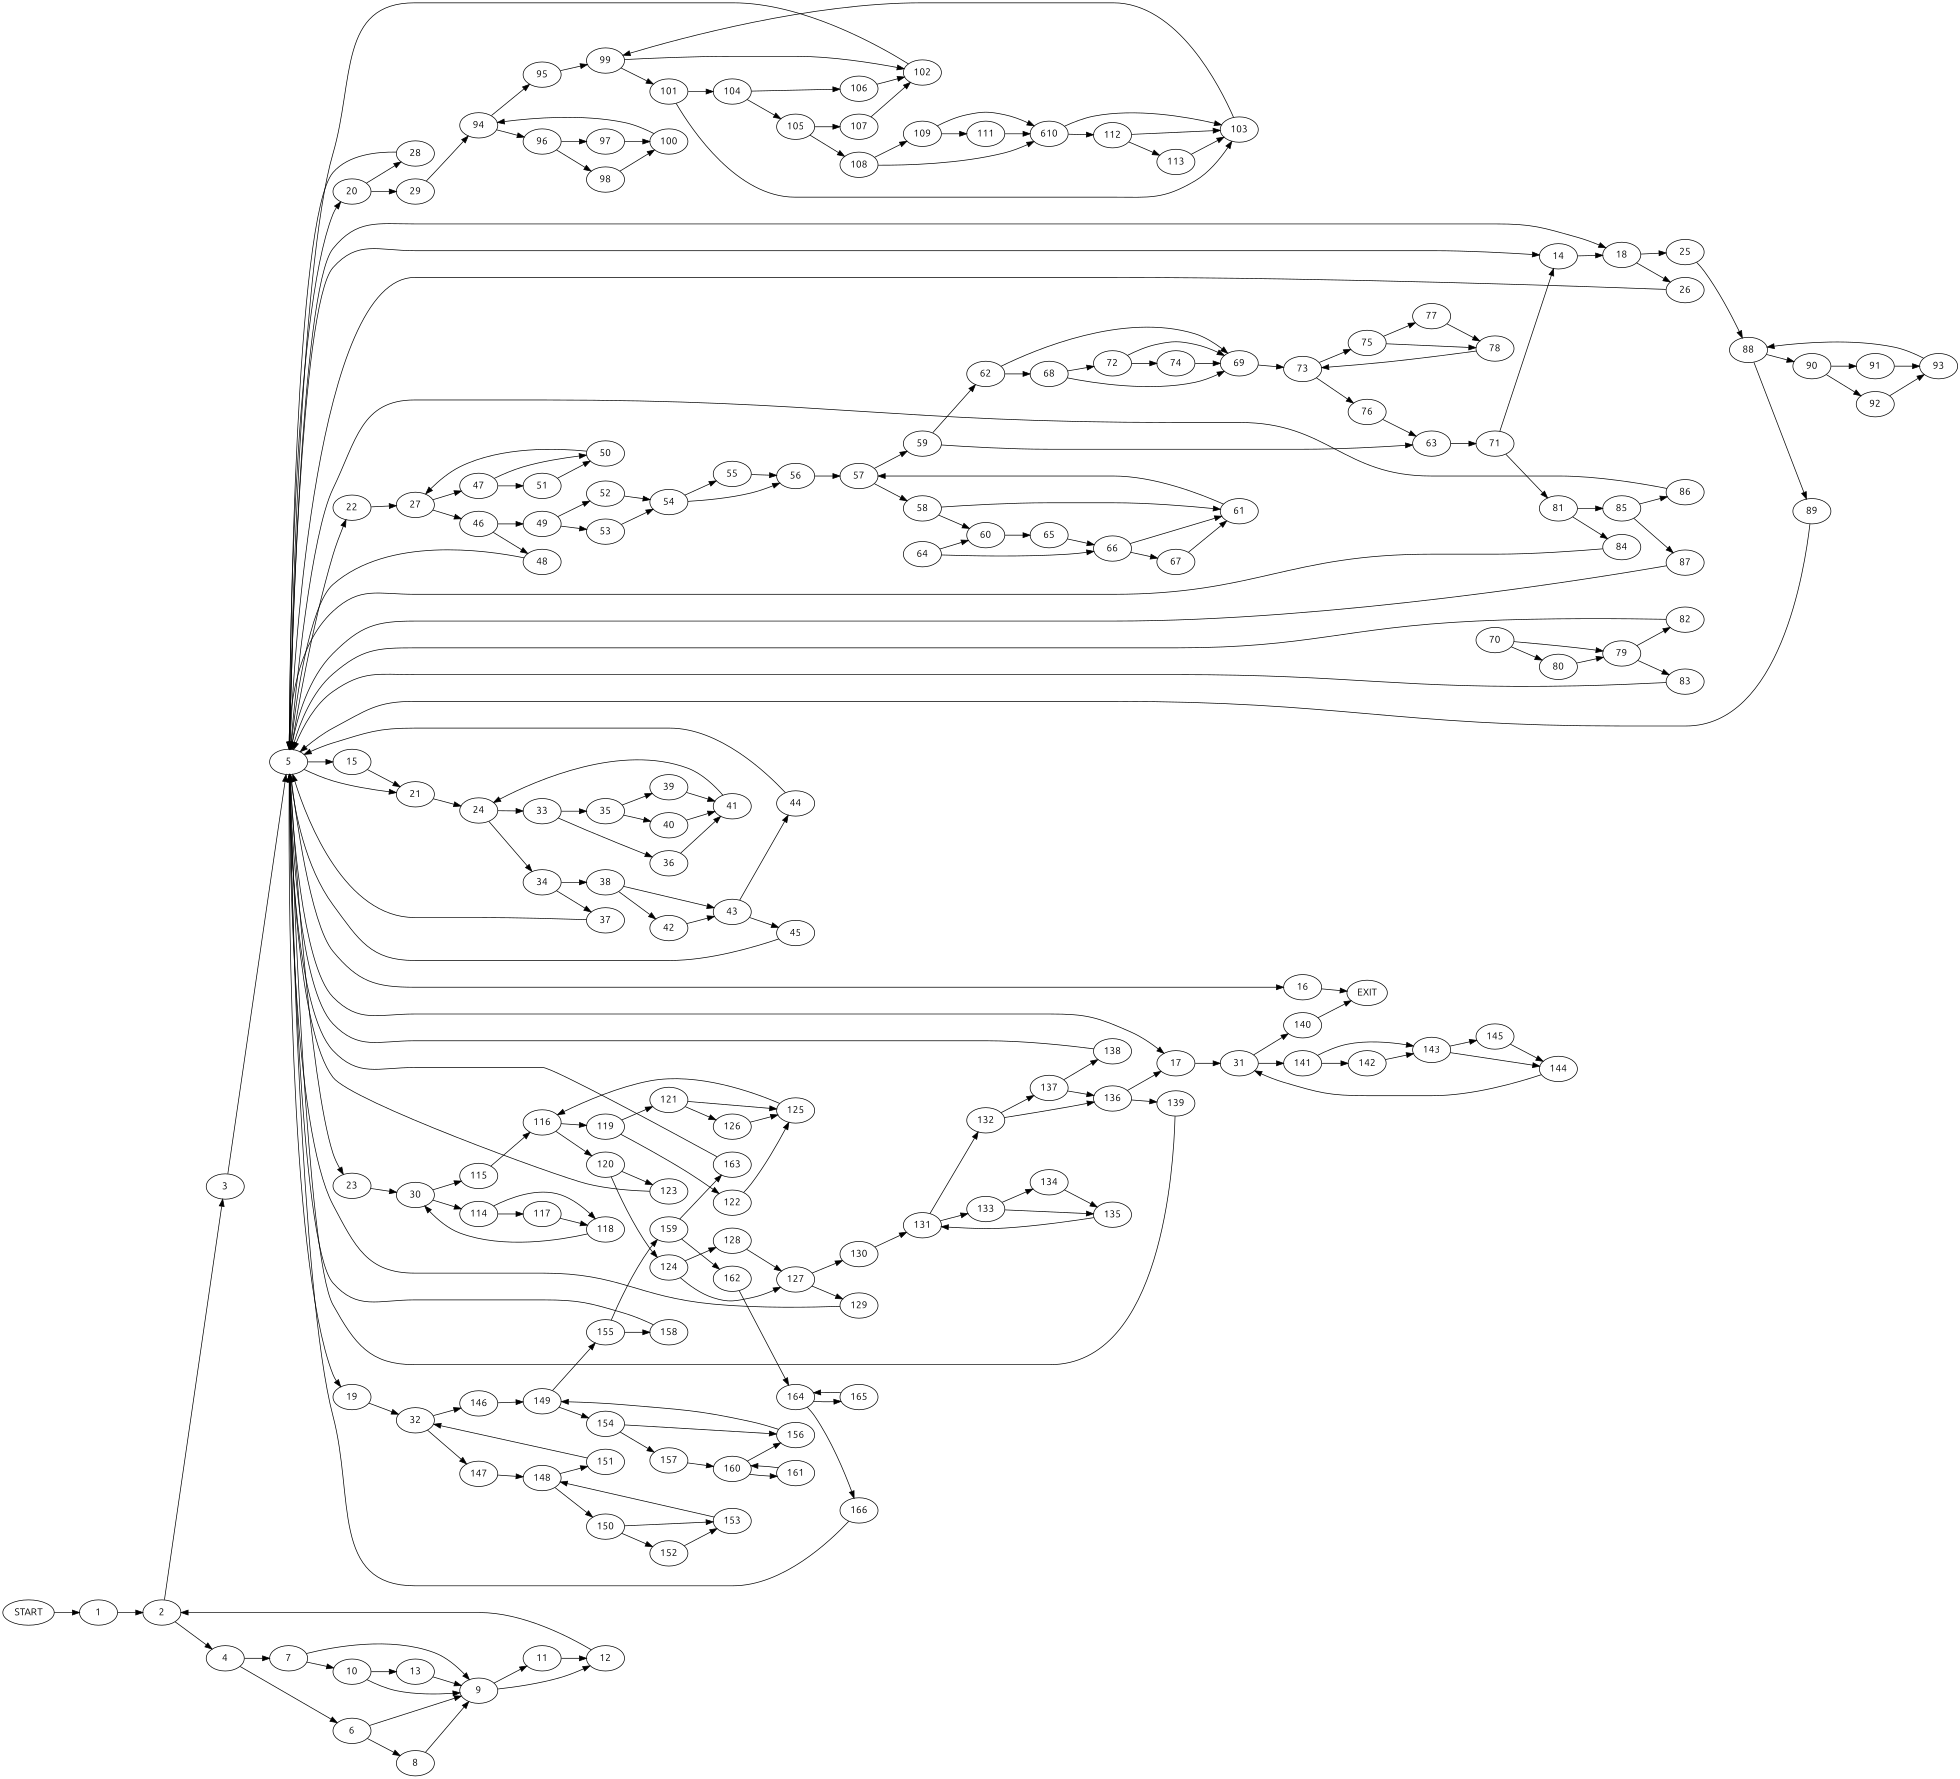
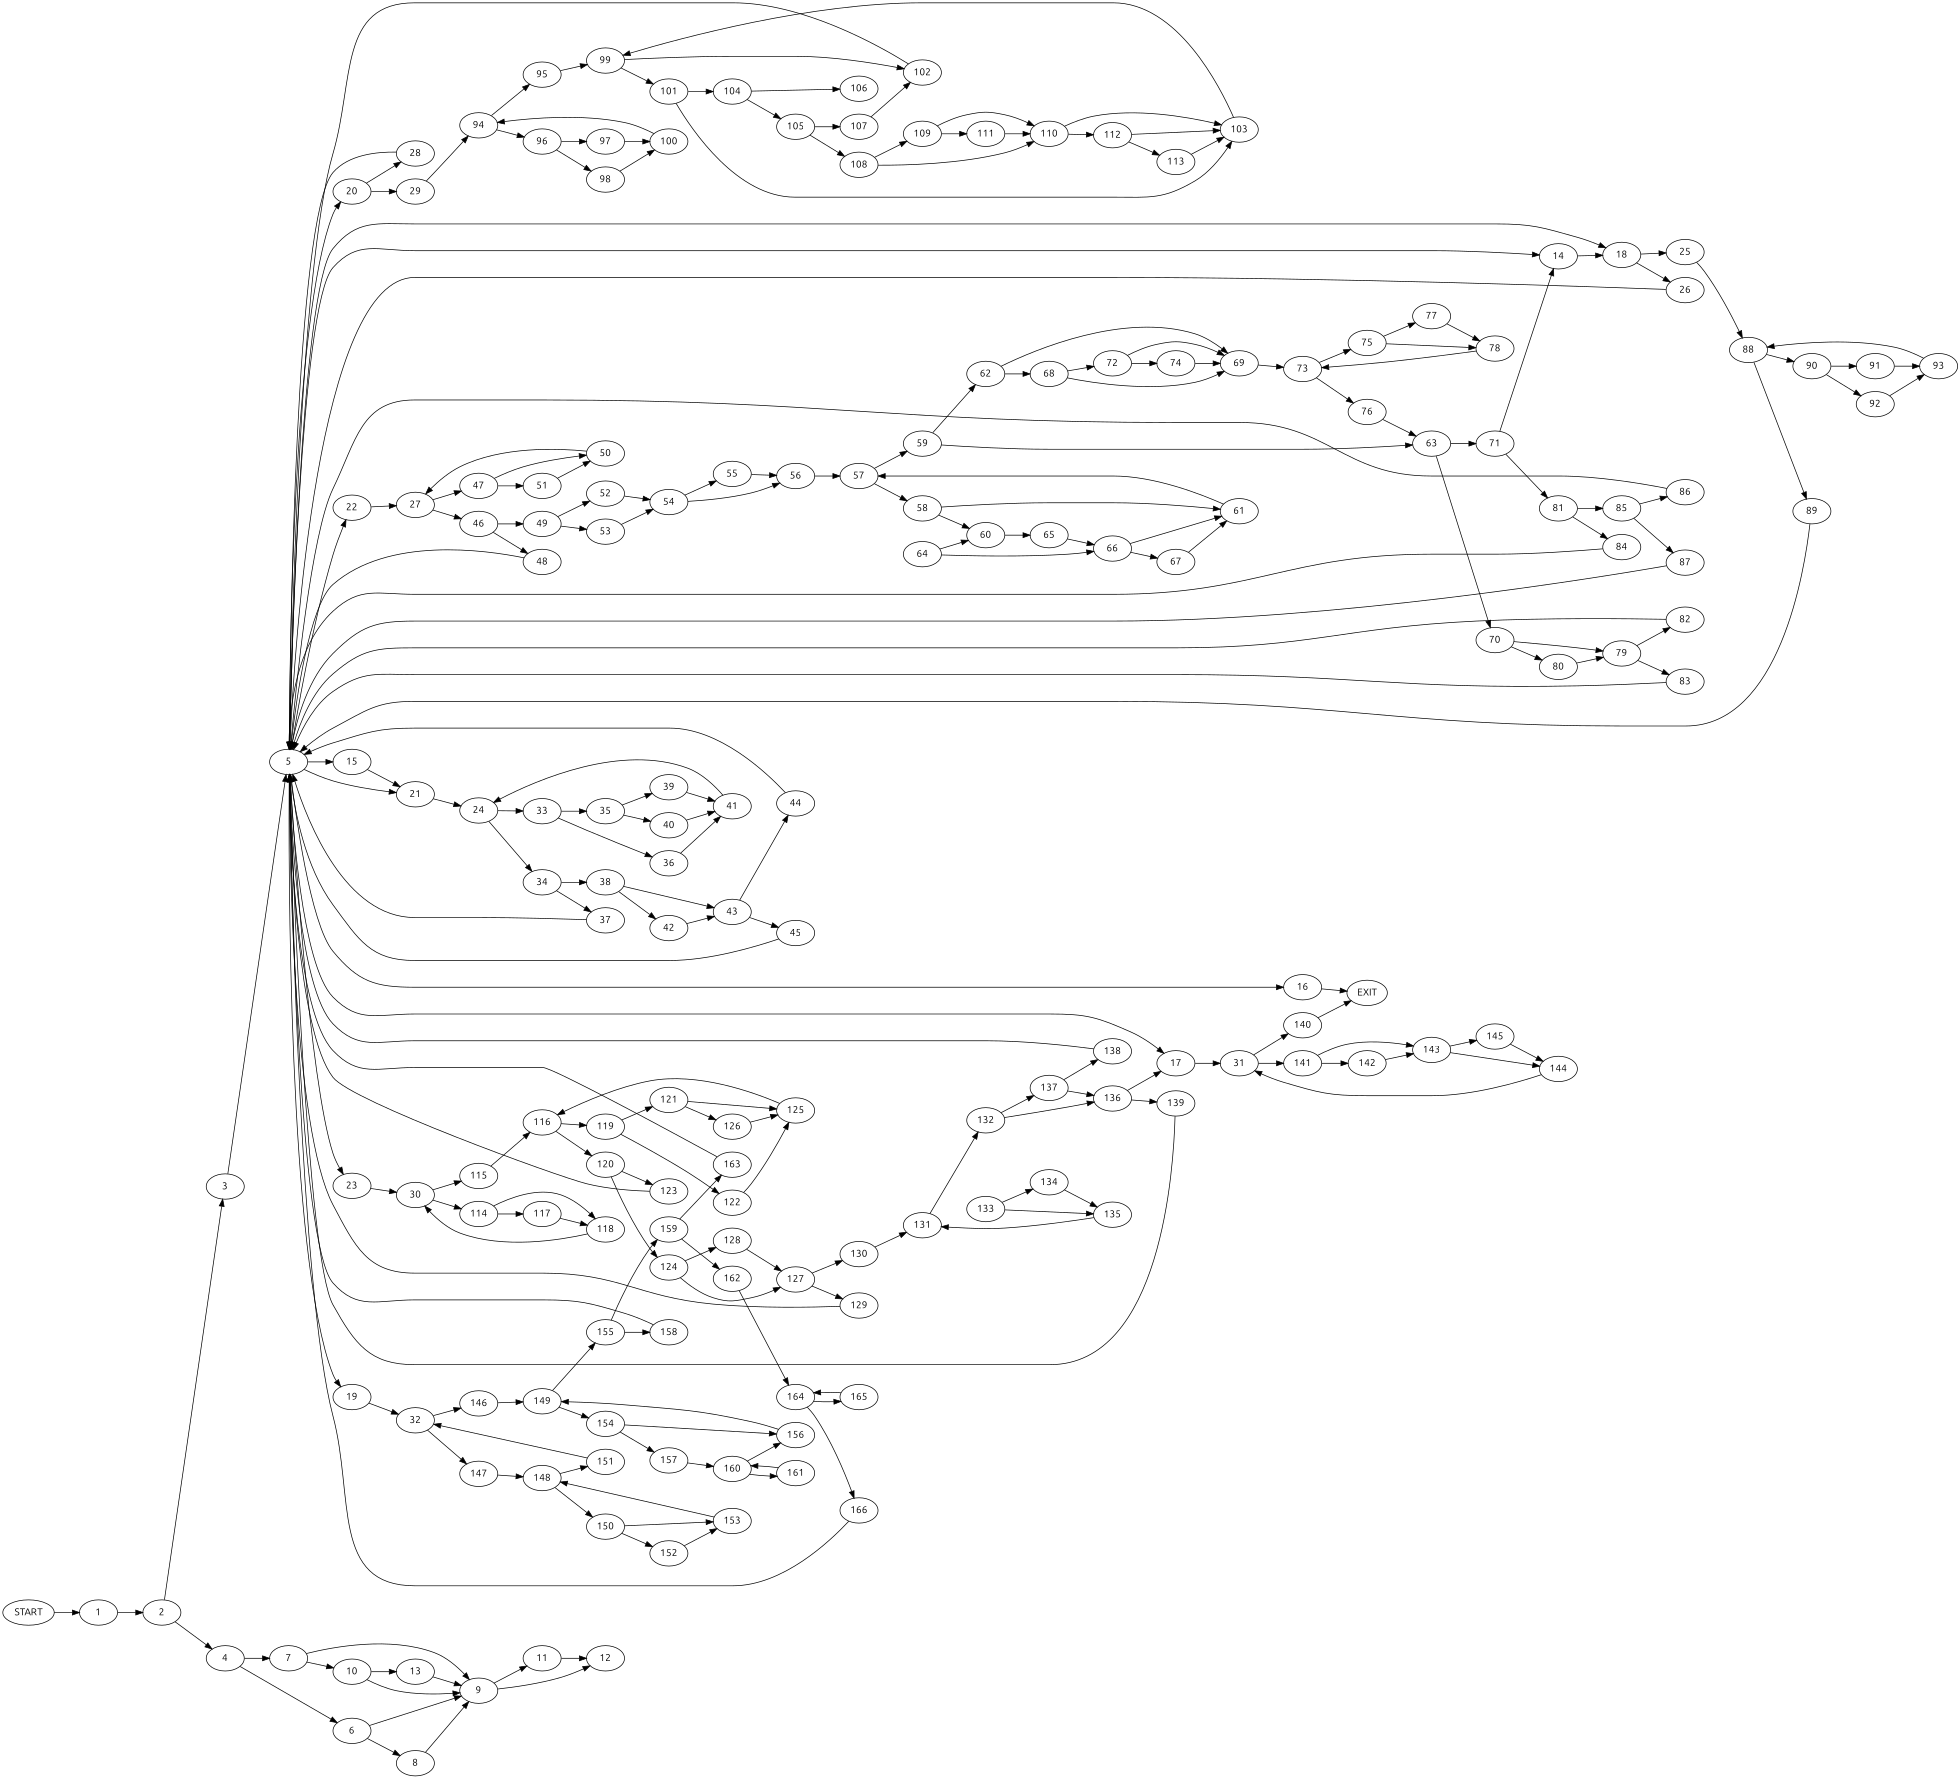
(887, 82) -> none
(1049, 134) -> (1049, 134)
none -> (1462, 538)
(951, 1218) -> none
(393, 1613) -> none
